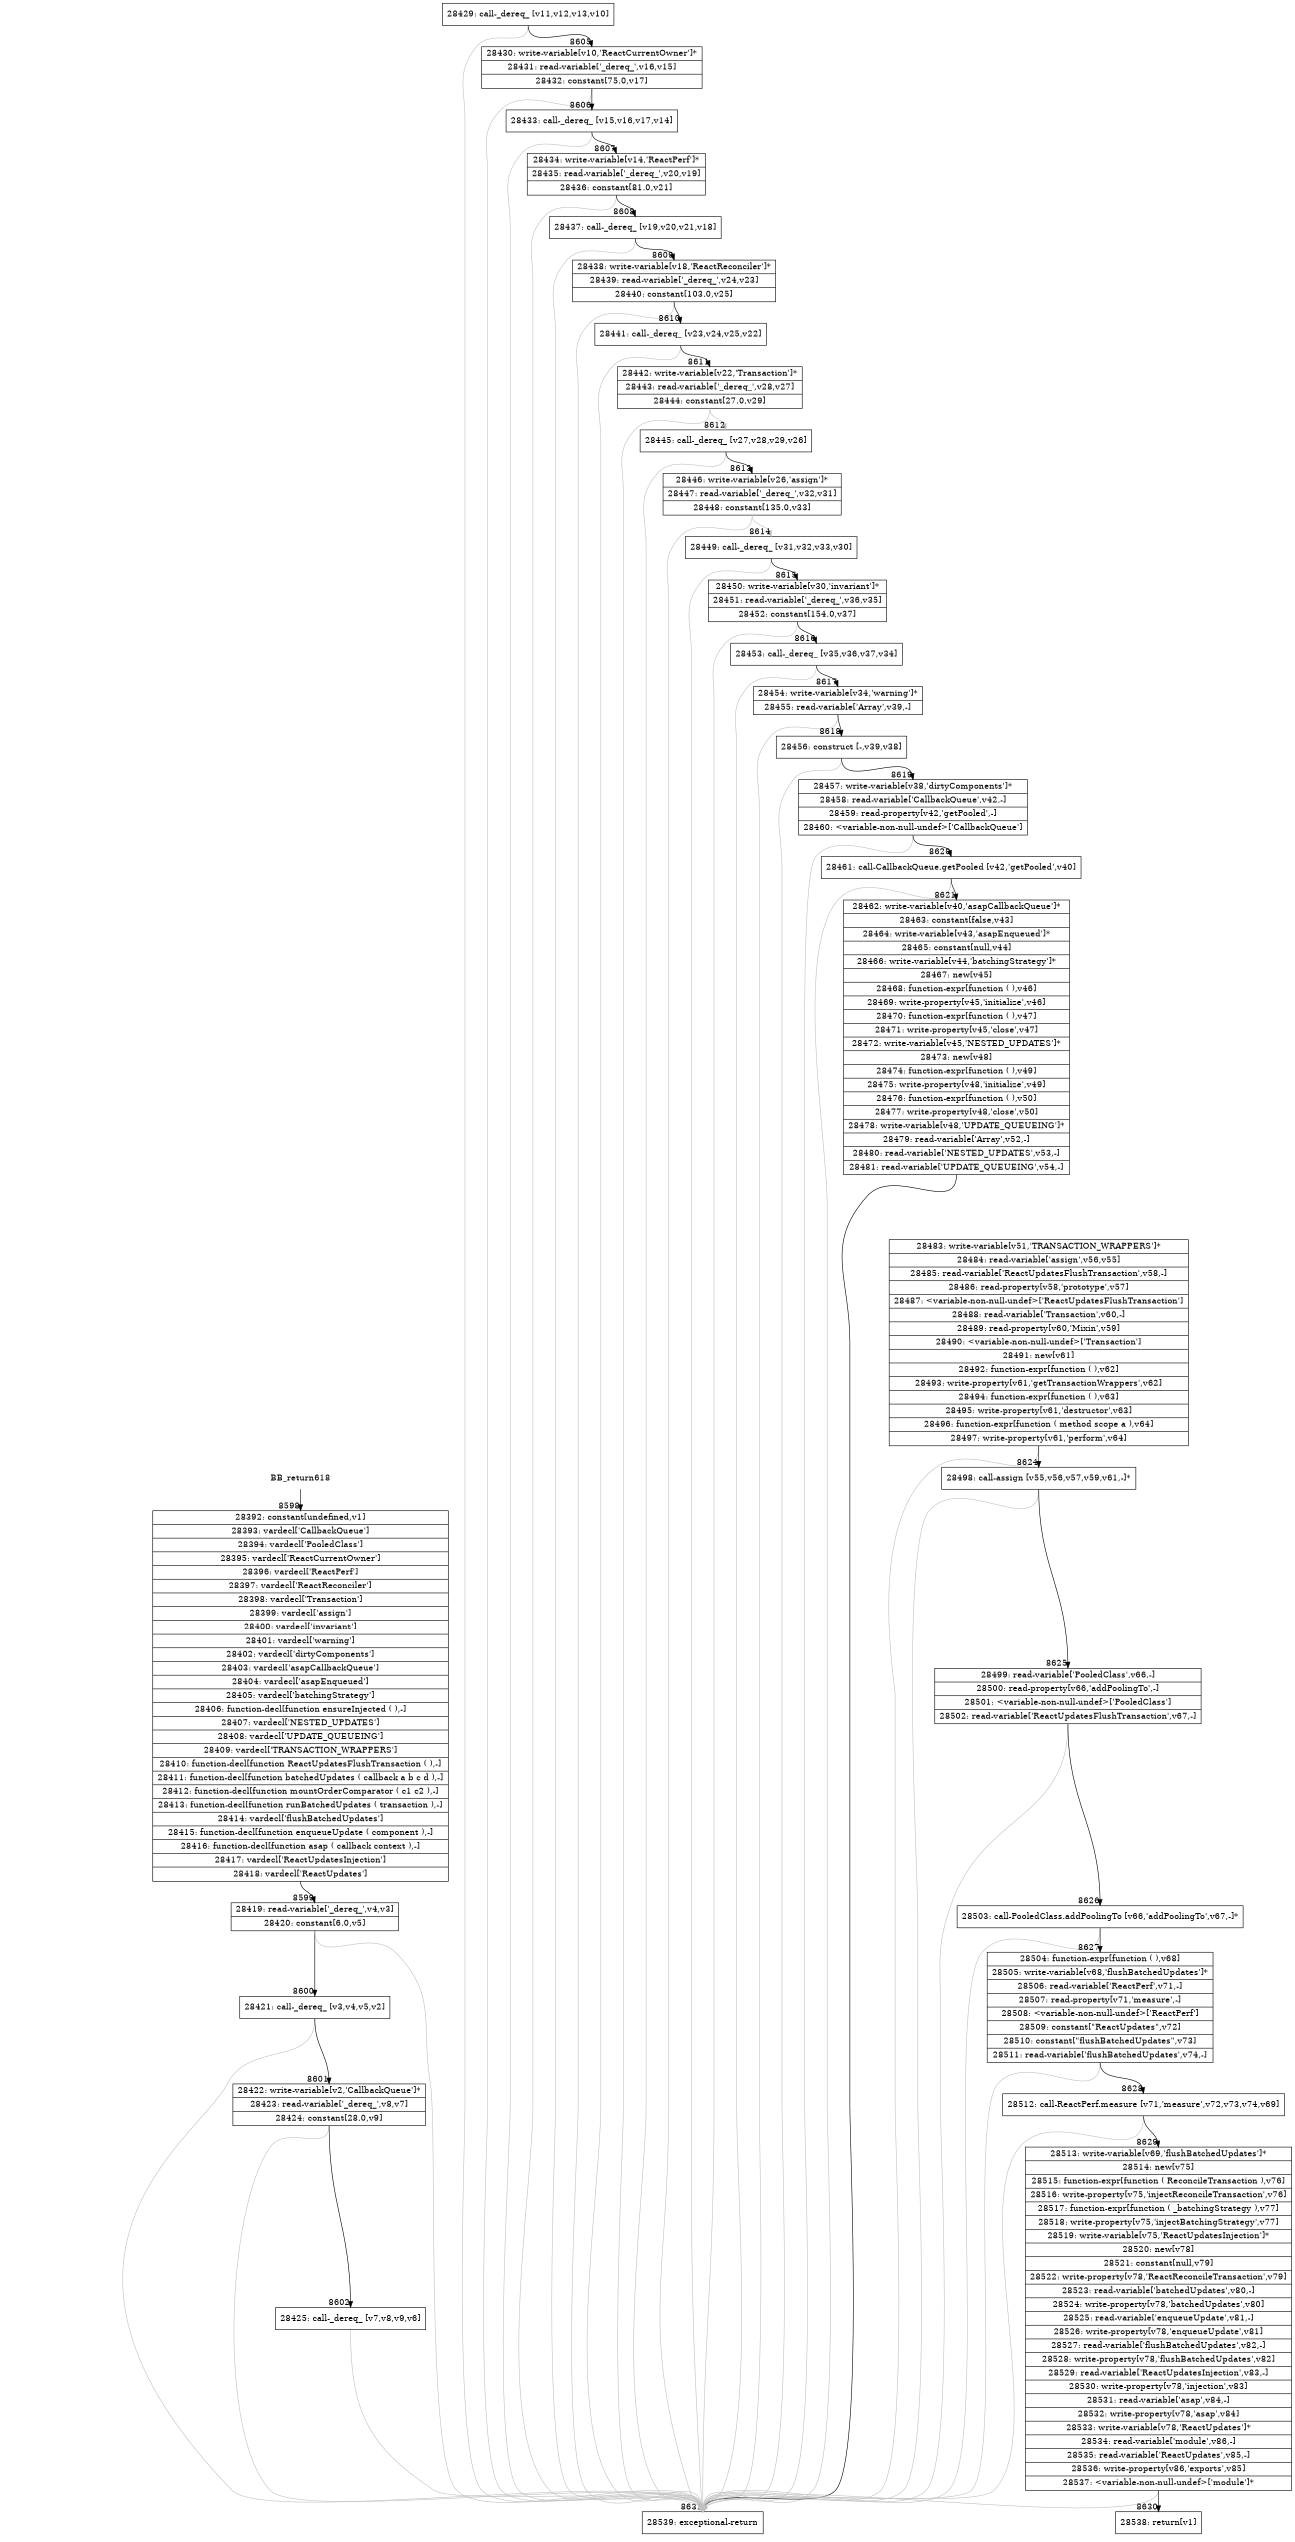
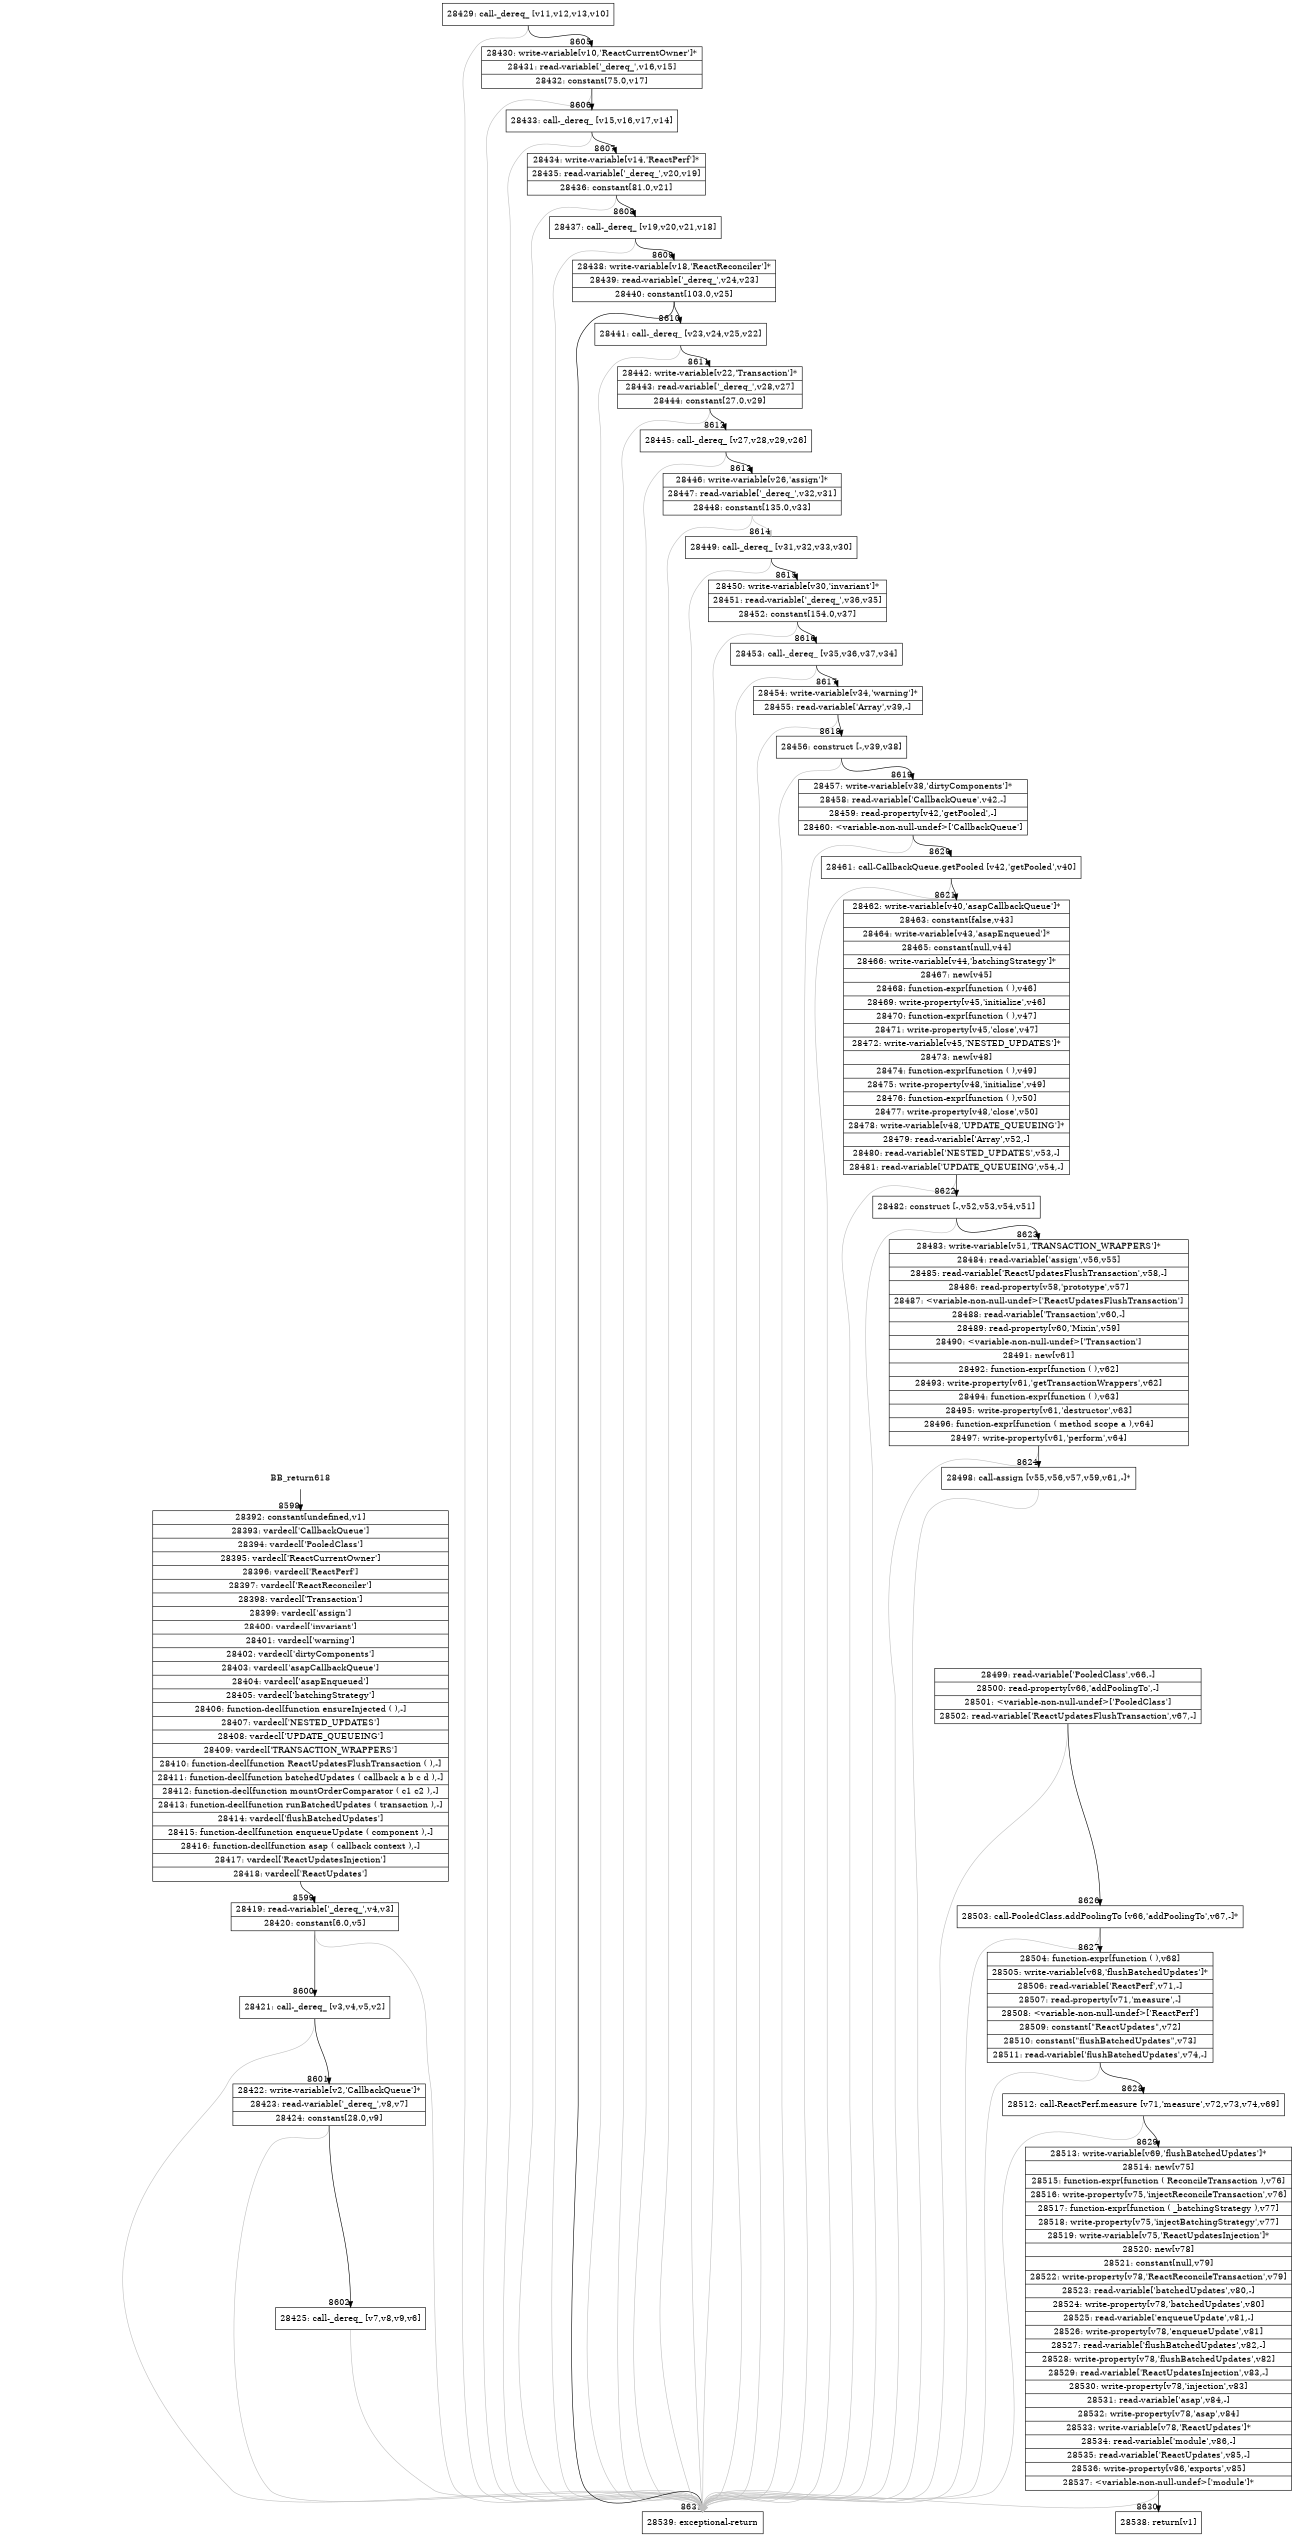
(715, 418) -> (715, 418)
none -> (956, 1207)
(578, 1421) -> (578, 1421)
(1052, 1576) -> none
(850, 1857) -> (850, 1857)
